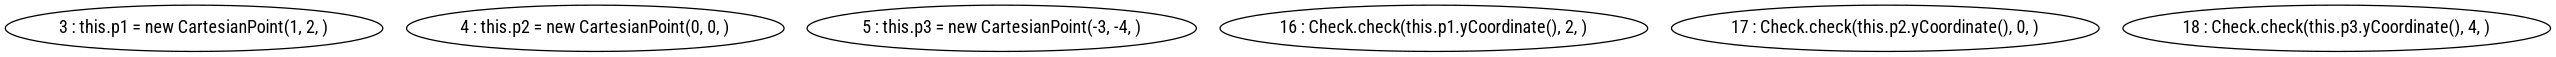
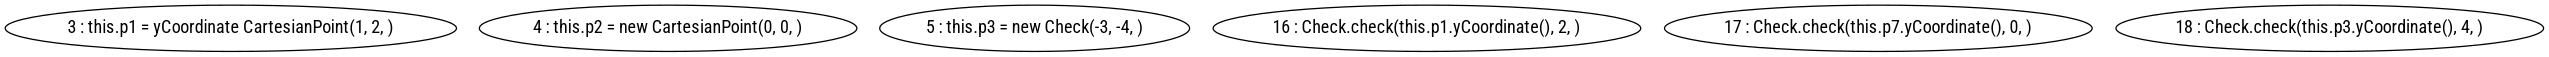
(194, 28) -> (231, 28)
(1002, 28) -> (1035, 28)
(1885, 28) -> (1878, 28)
